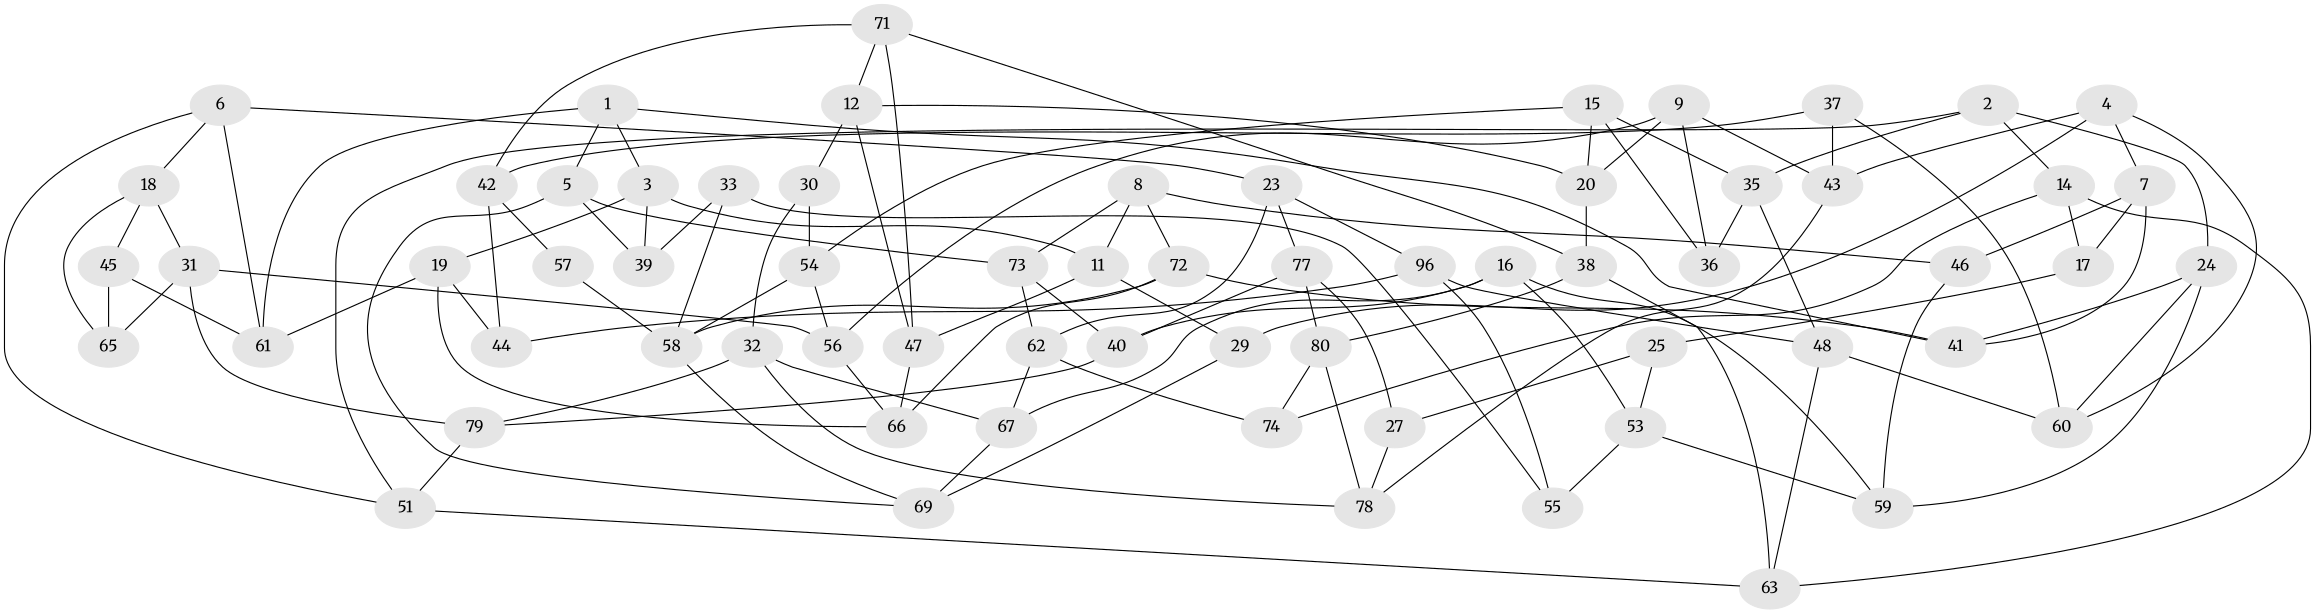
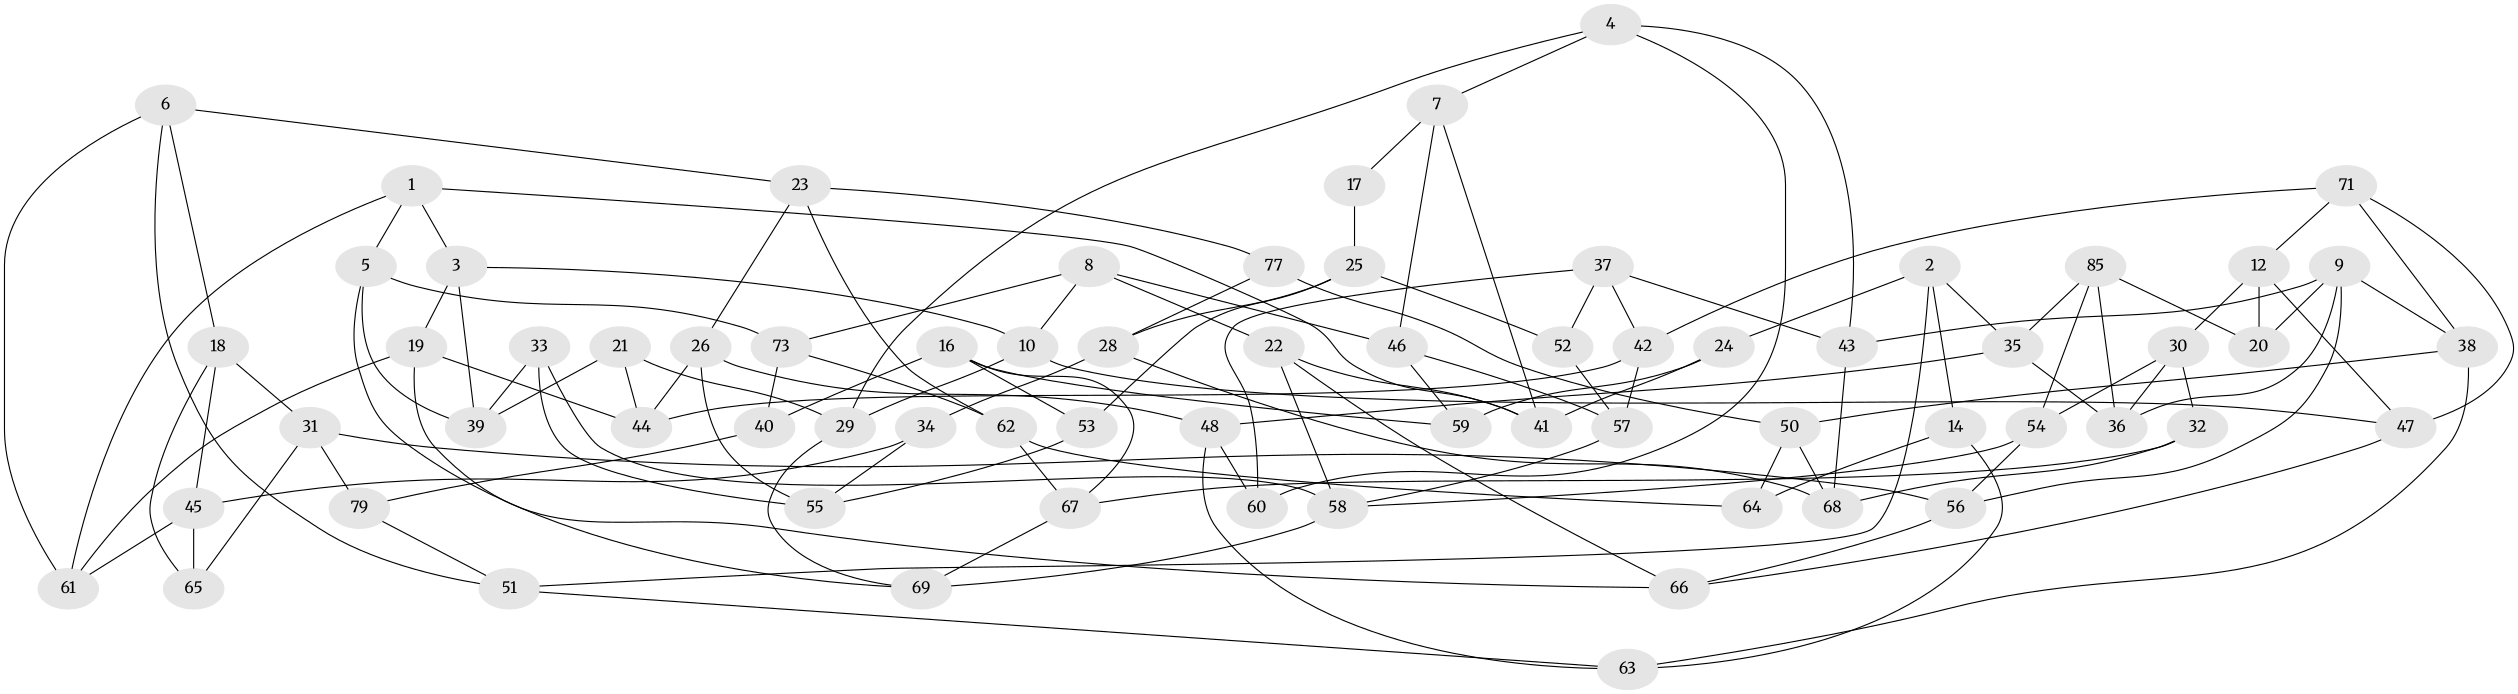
(1593, 105) -> (2096, 266)
(1586, 217) -> (2403, 307)
(2074, 227) -> none
(1098, 266) -> (1028, 347)
(1179, 266) -> (1274, 347)
(1425, 266) -> (701, 347)
(1203, 310) -> none
none -> (620, 347)
(1321, 347) -> (1790, 428)
none -> (1563, 347)
(2134, 347) -> none
none -> (1490, 376)
none -> (2146, 390)
(618, 396) -> none
none -> (926, 428)
(1272, 428) -> (1752, 508)
(1395, 428) -> (1108, 347)
(1764, 469) -> none
(1365, 508) -> (1833, 508)
